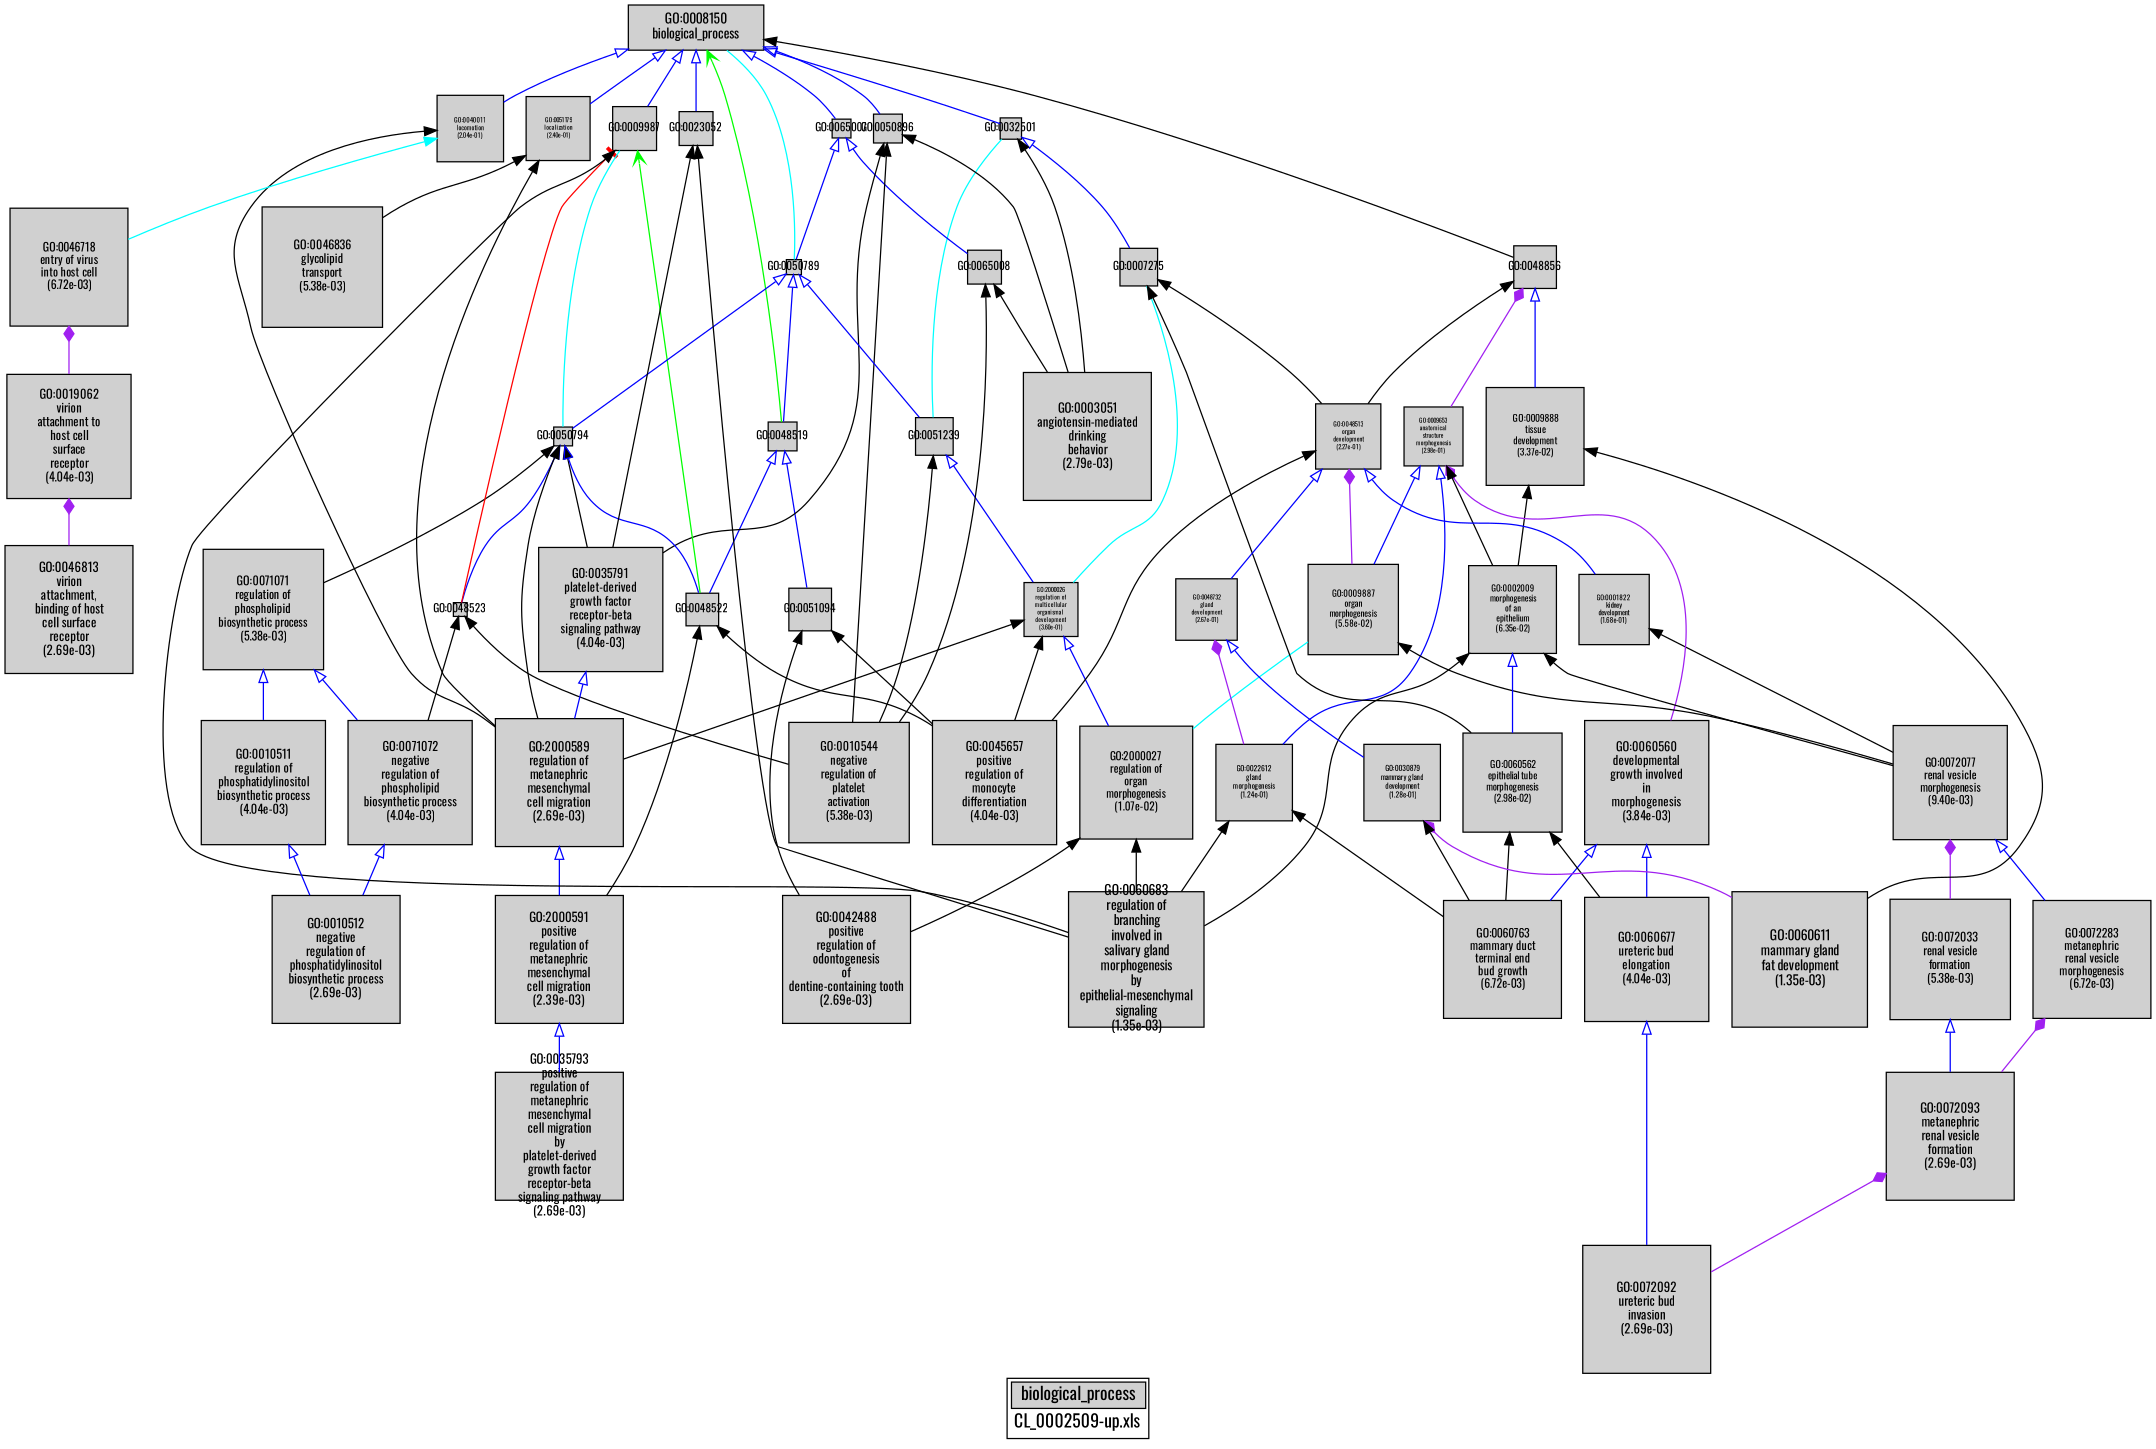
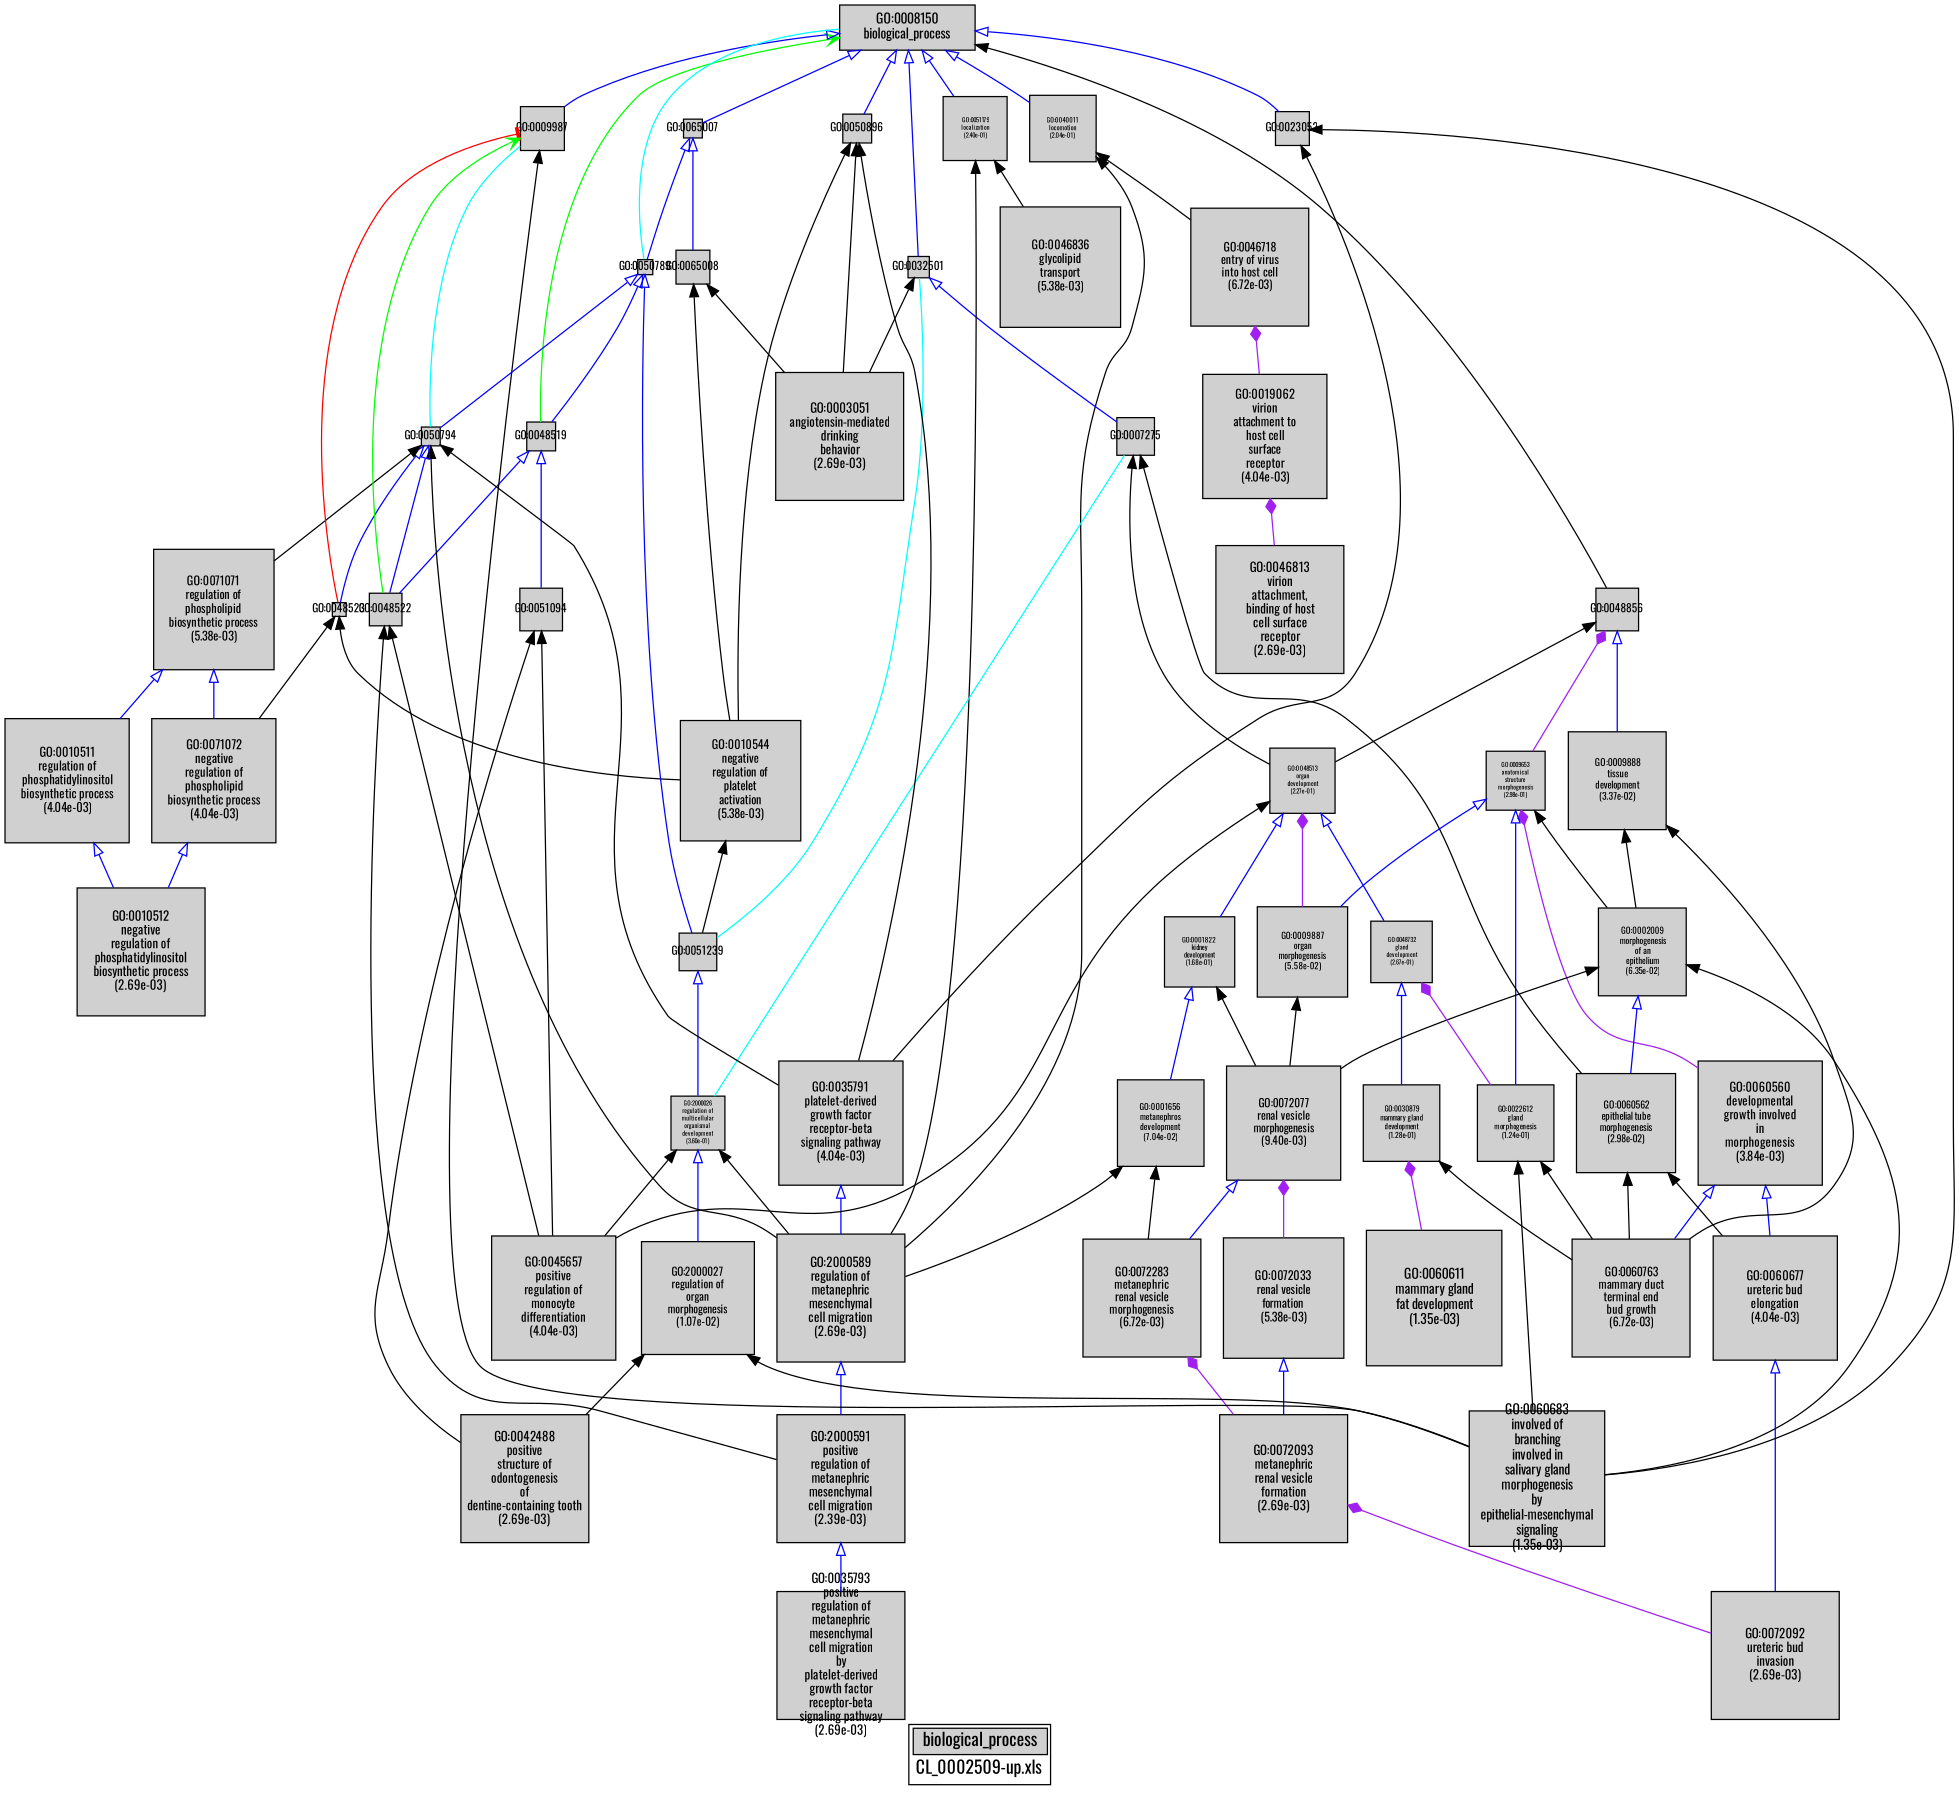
(290, 180) -> (1149, 190)
(1088, 464) -> (840, 464)
(916, 597) -> (713, 893)
(1954, 638) -> (1820, 1027)
(1250, 684) -> none
(1137, 906) -> (1538, 1425)
(847, 946) -> (525, 1465)
none -> (1161, 1123)
